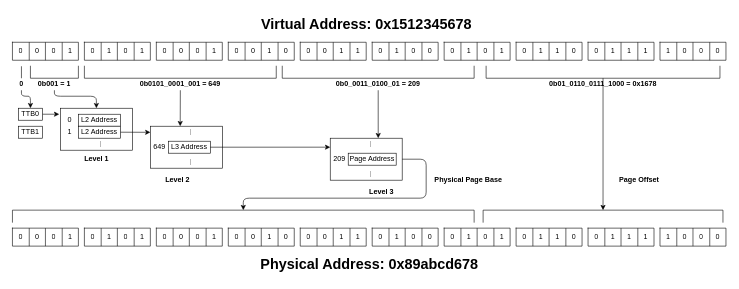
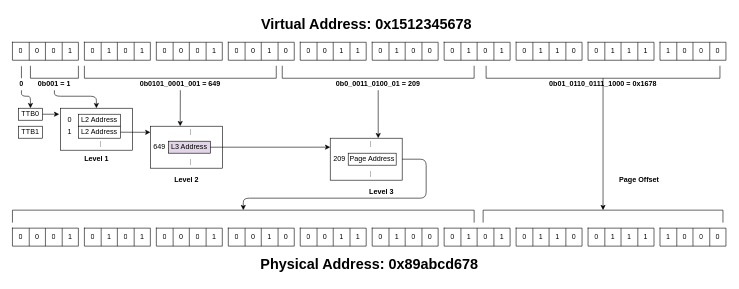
(189, 147) -> (189, 147)
(177, 180) -> (186, 180)
(468, 180) -> none
